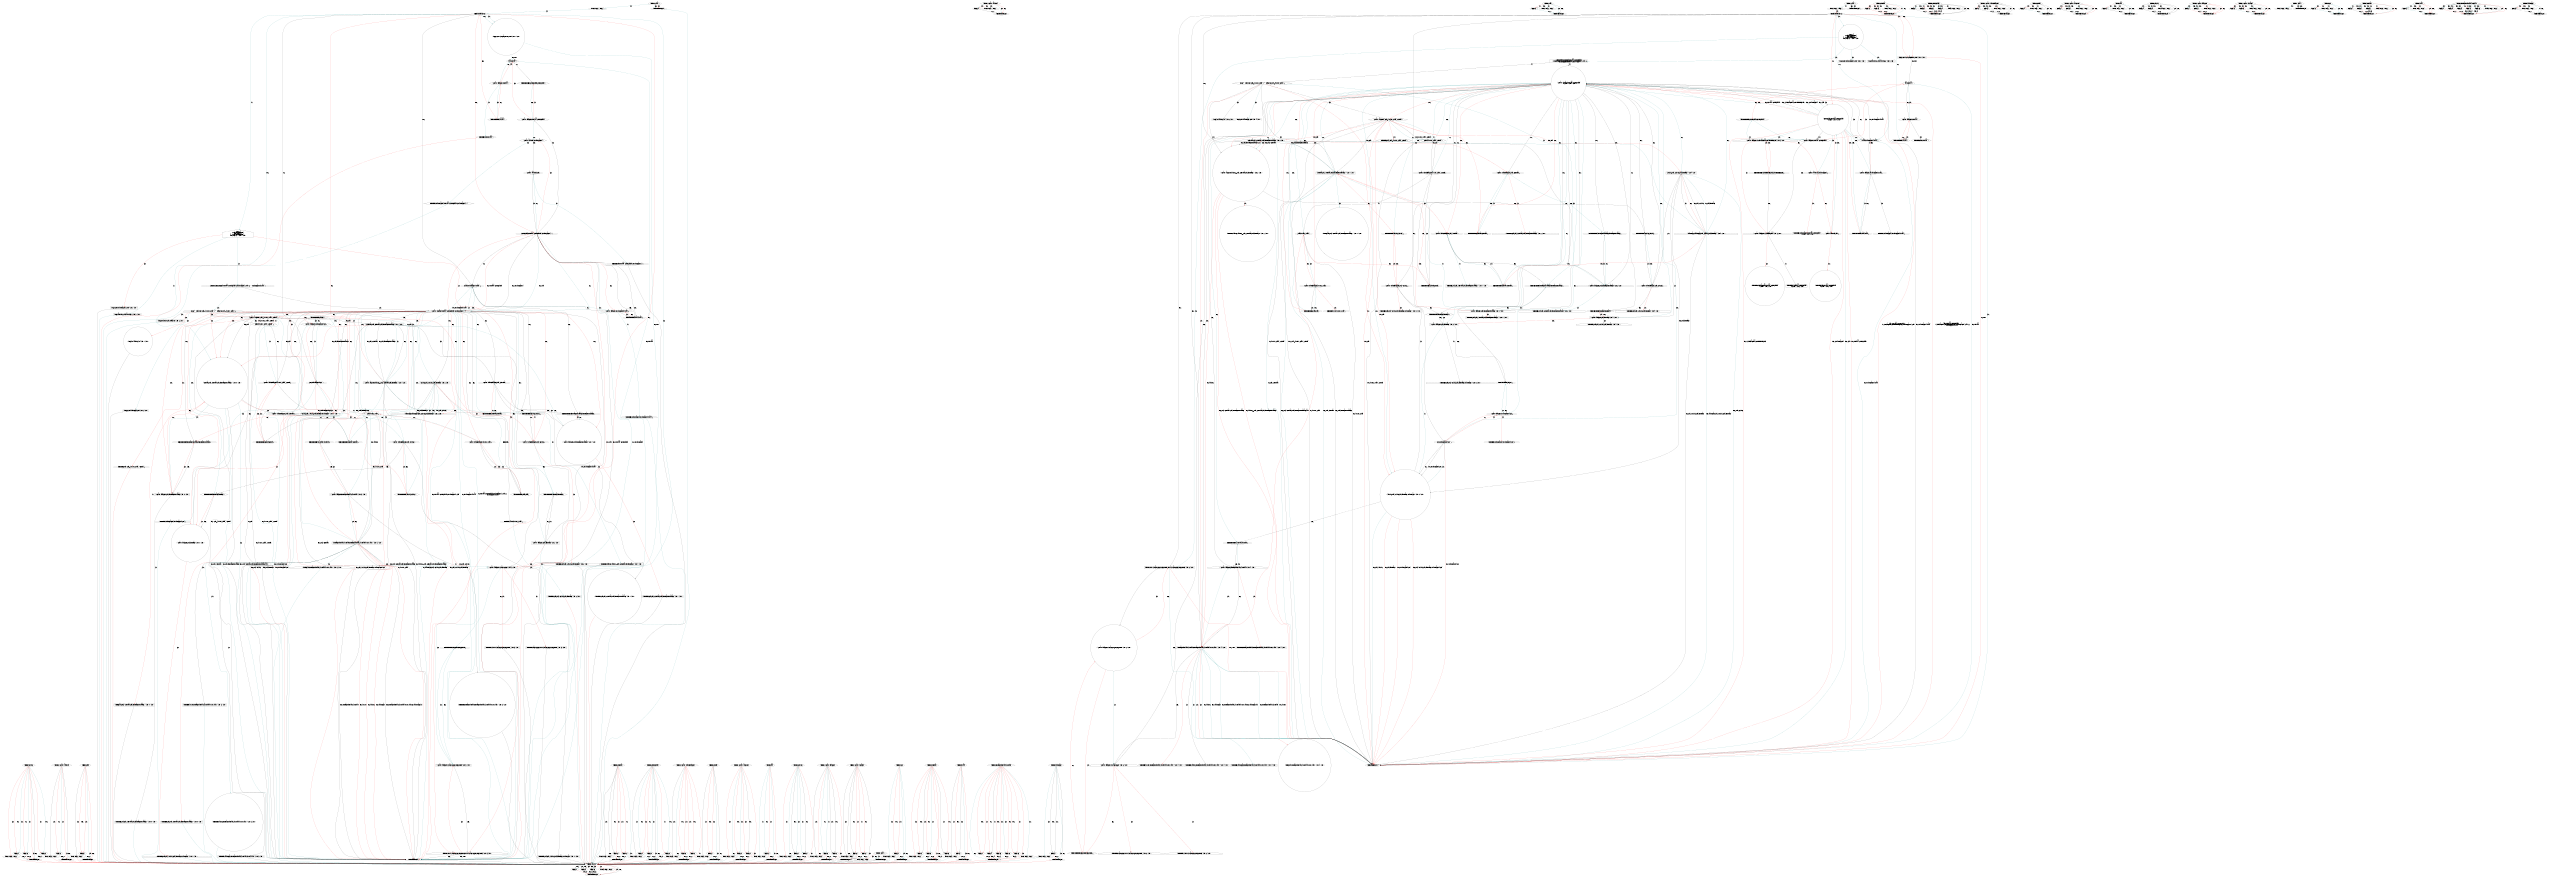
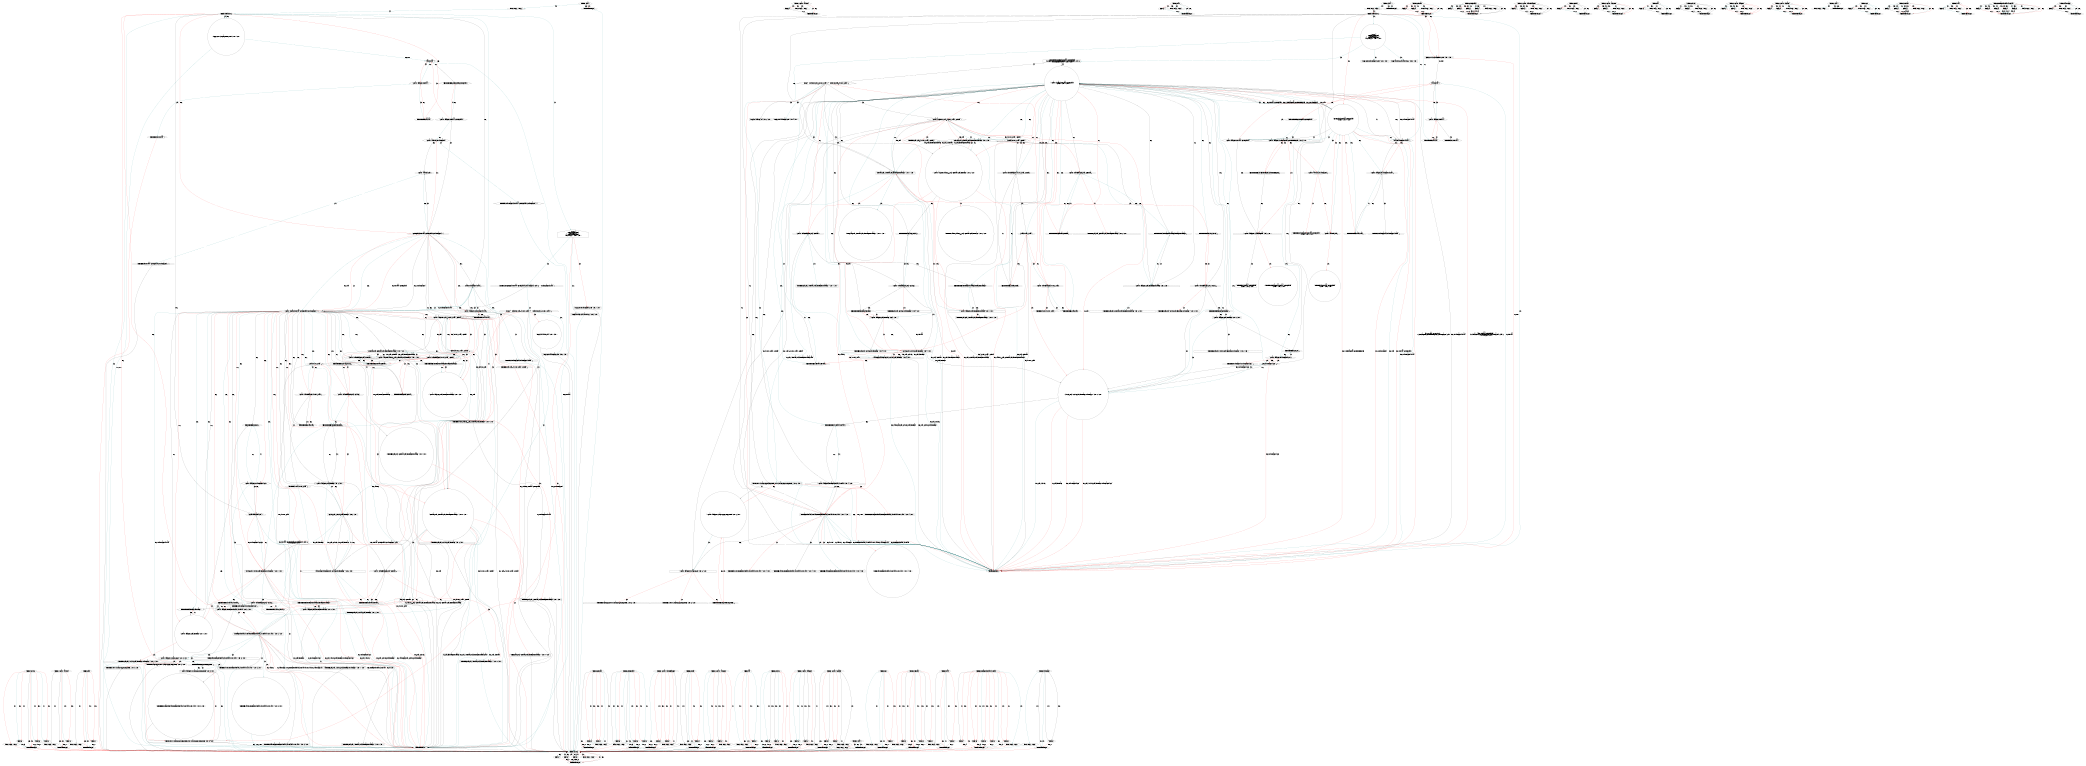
(1675, 286) -> (919, 334)
(171, 321) -> none
(1524, 321) -> (885, 340)
(506, 442) -> (332, 487)
(534, 559) -> (340, 498)
